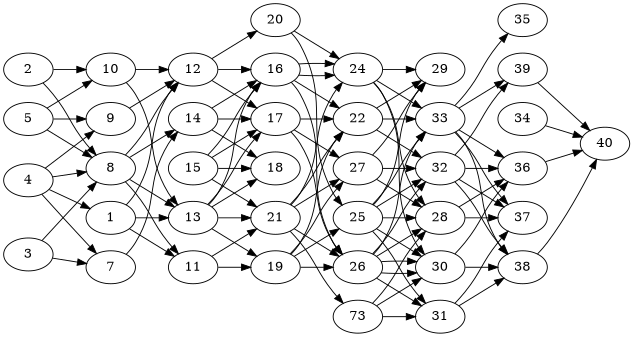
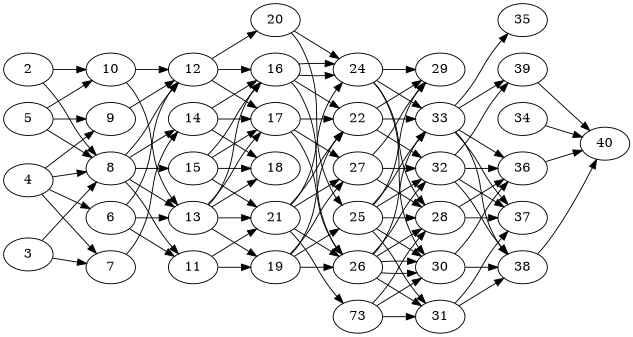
none -> (147, 168)
(111, 218) -> (111, 218)
